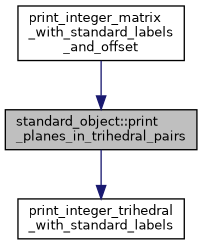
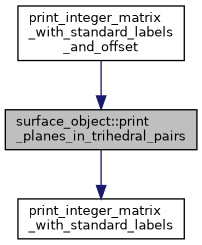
(101, 130) -> (101, 130)
(101, 219) -> (101, 219)
